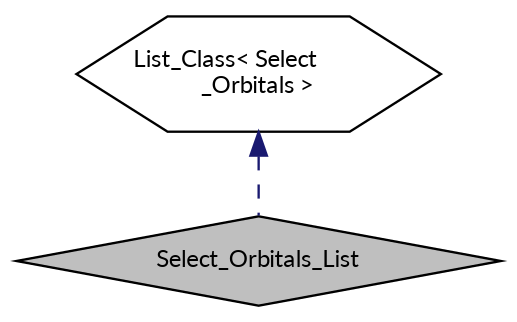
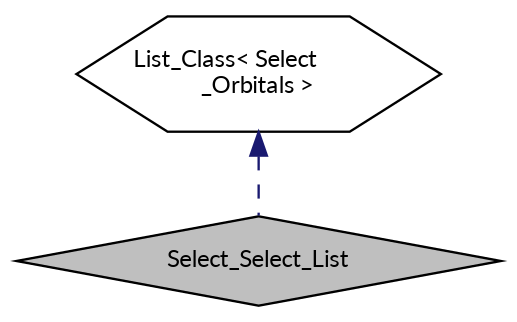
(259, 261) -> (259, 261)
